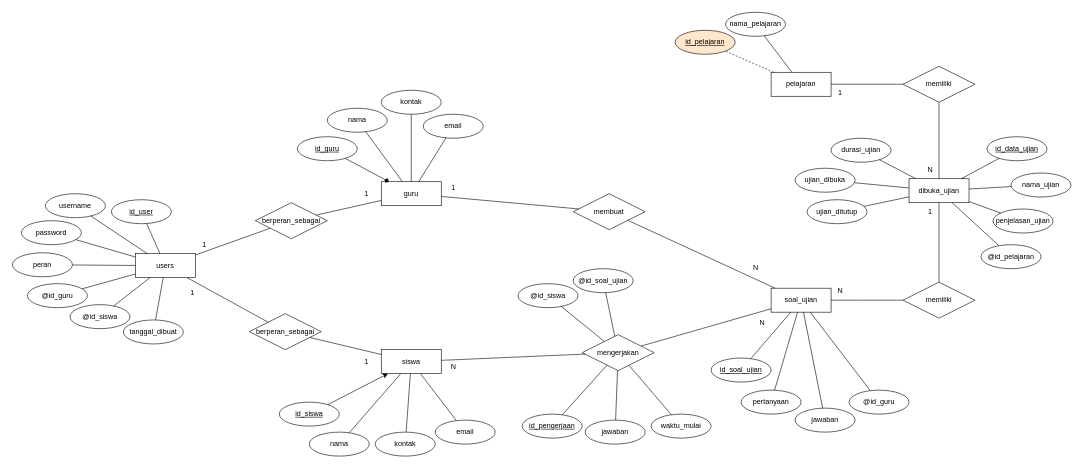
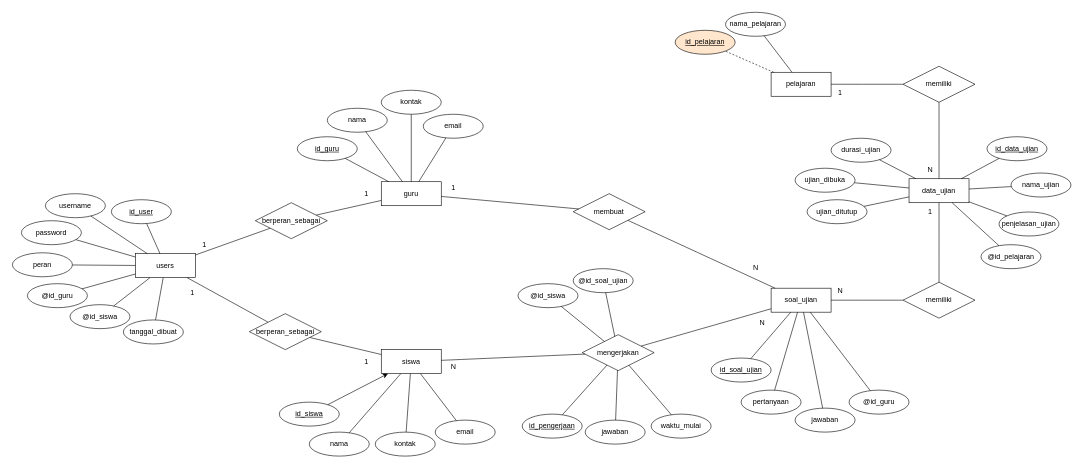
(384, 179) -> (385, 180)
(939, 191) -> (939, 191)
(1023, 221) -> (1029, 224)
